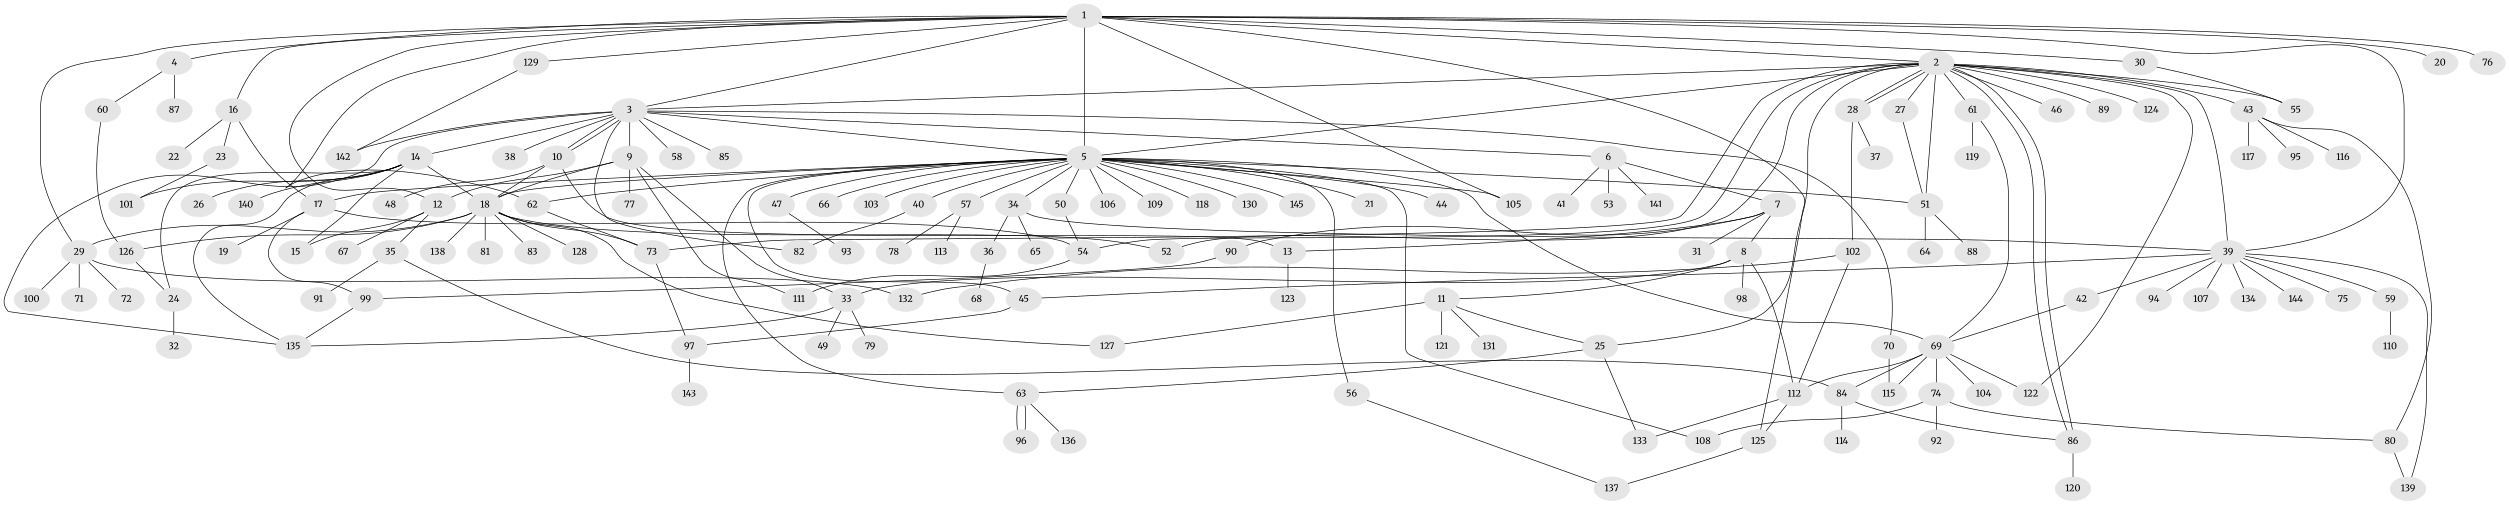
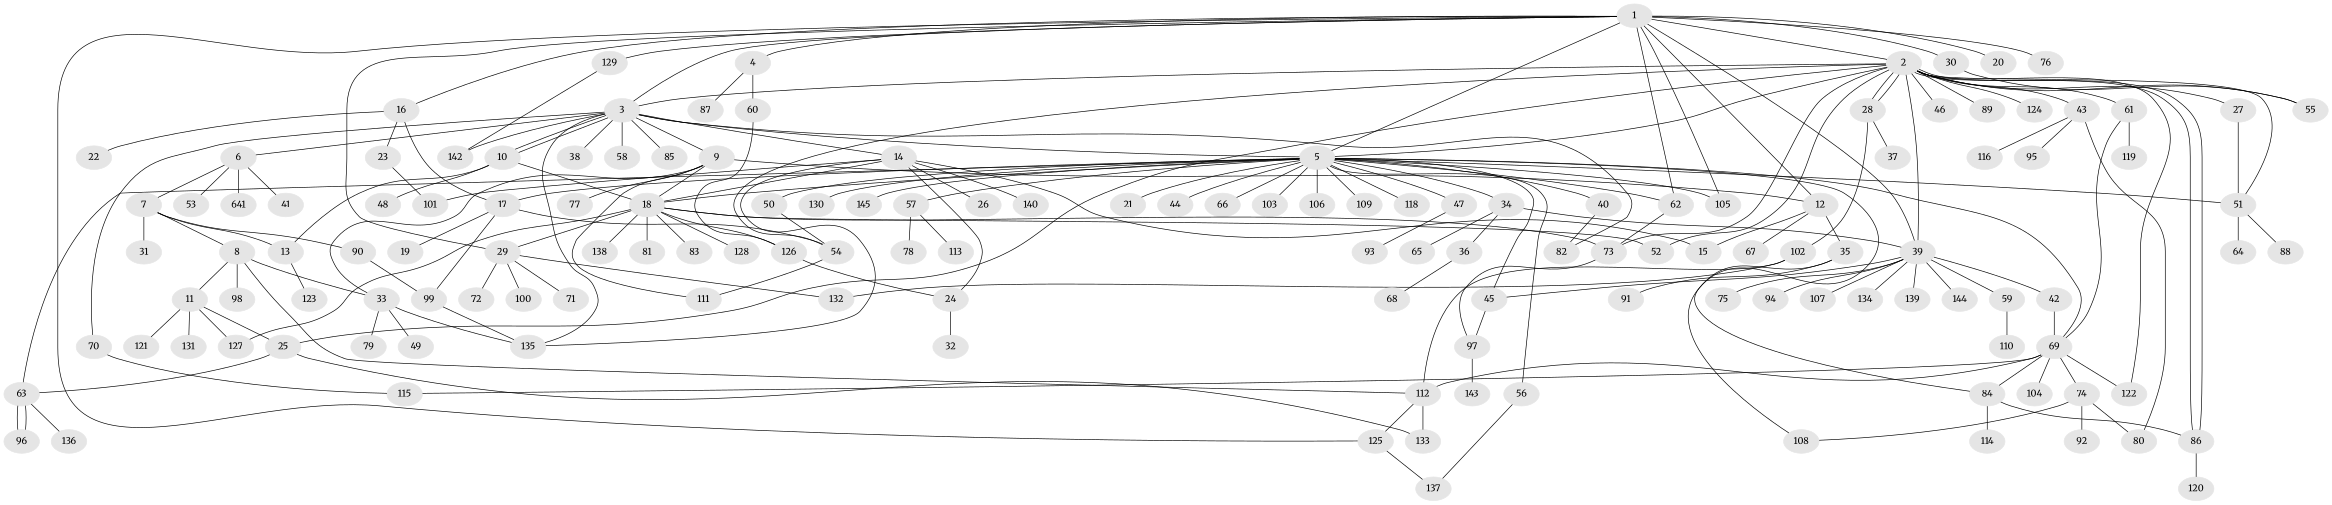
(2248, 158) -> none
(1656, 205) -> (238, 205)
(2399, 465) -> none
